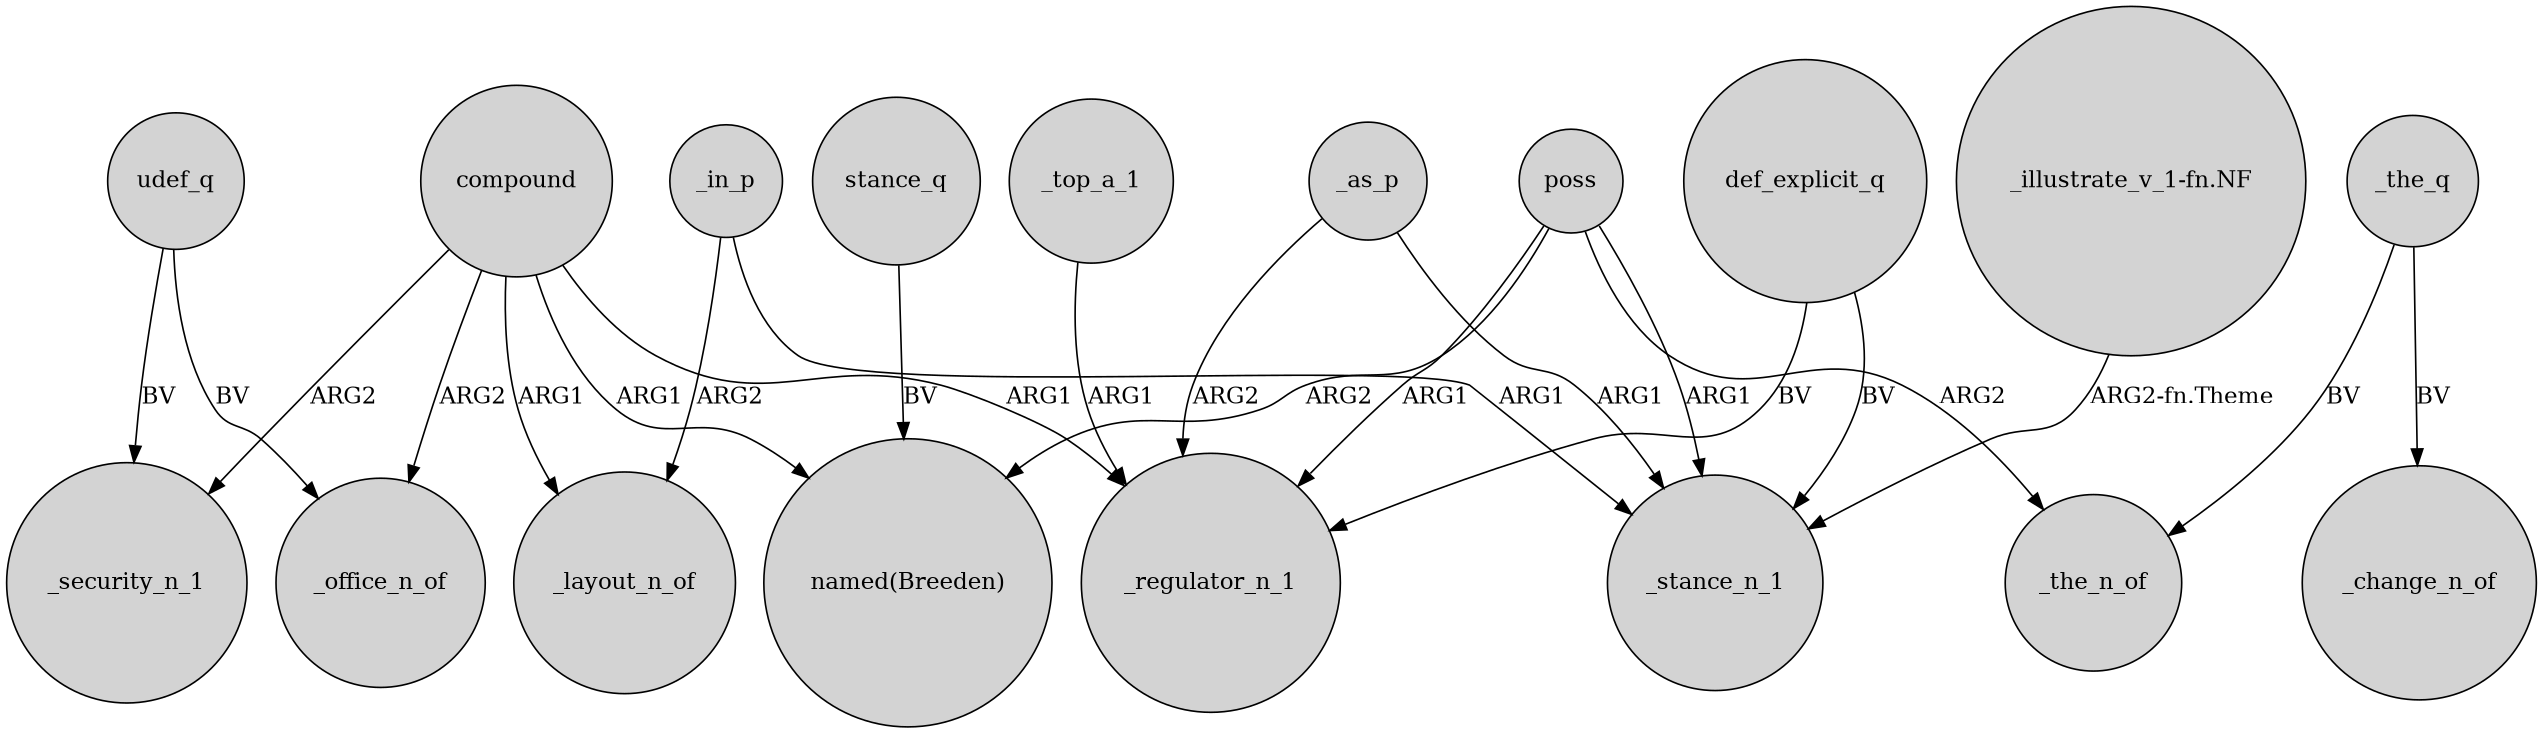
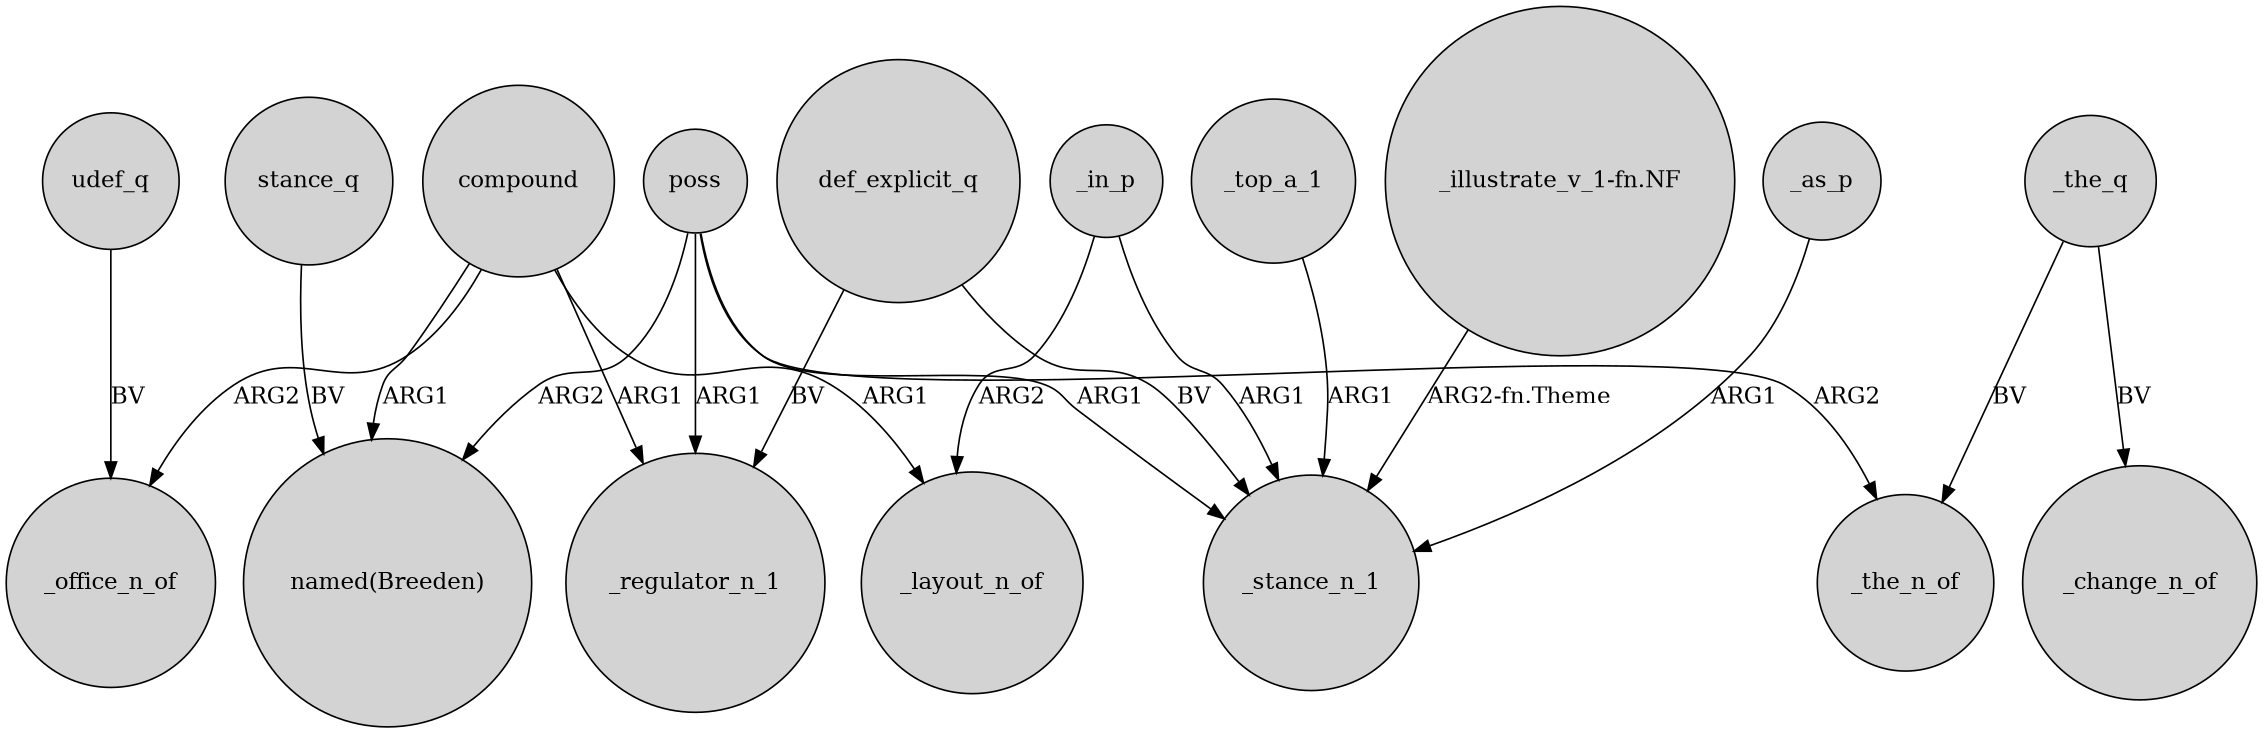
(1231, 316) -> none
(1078, 365) -> (1325, 357)
(127, 583) -> none
